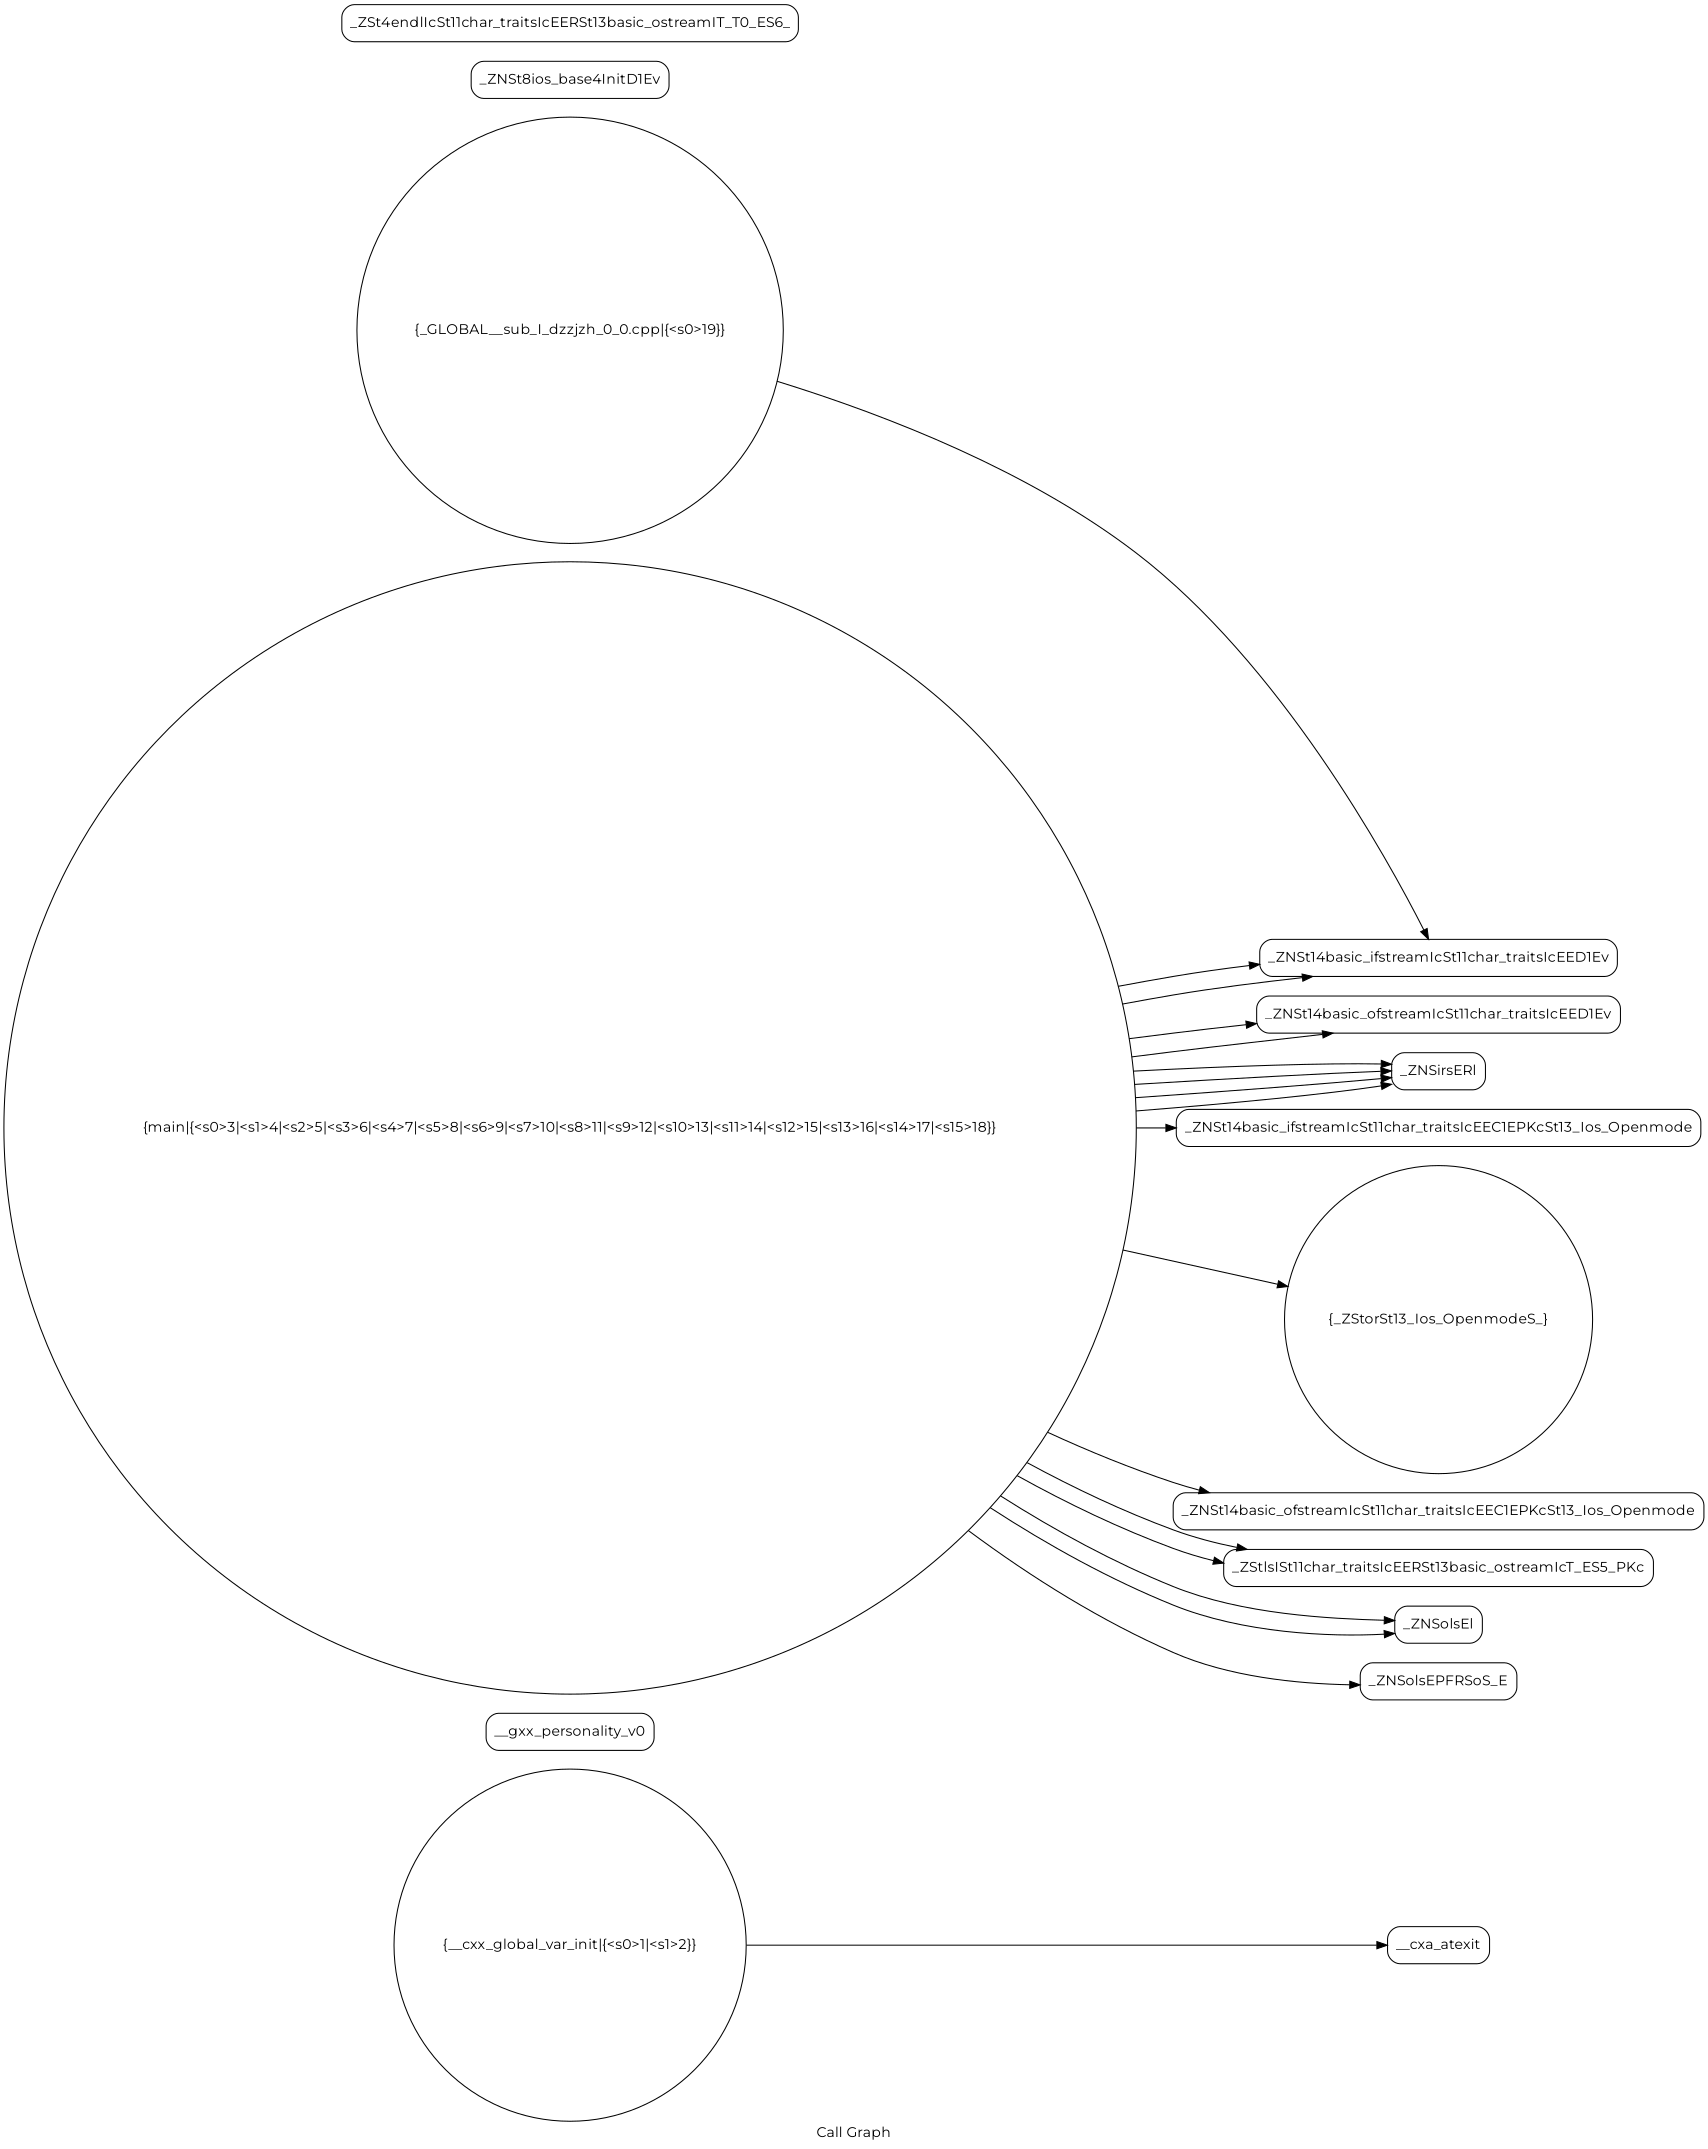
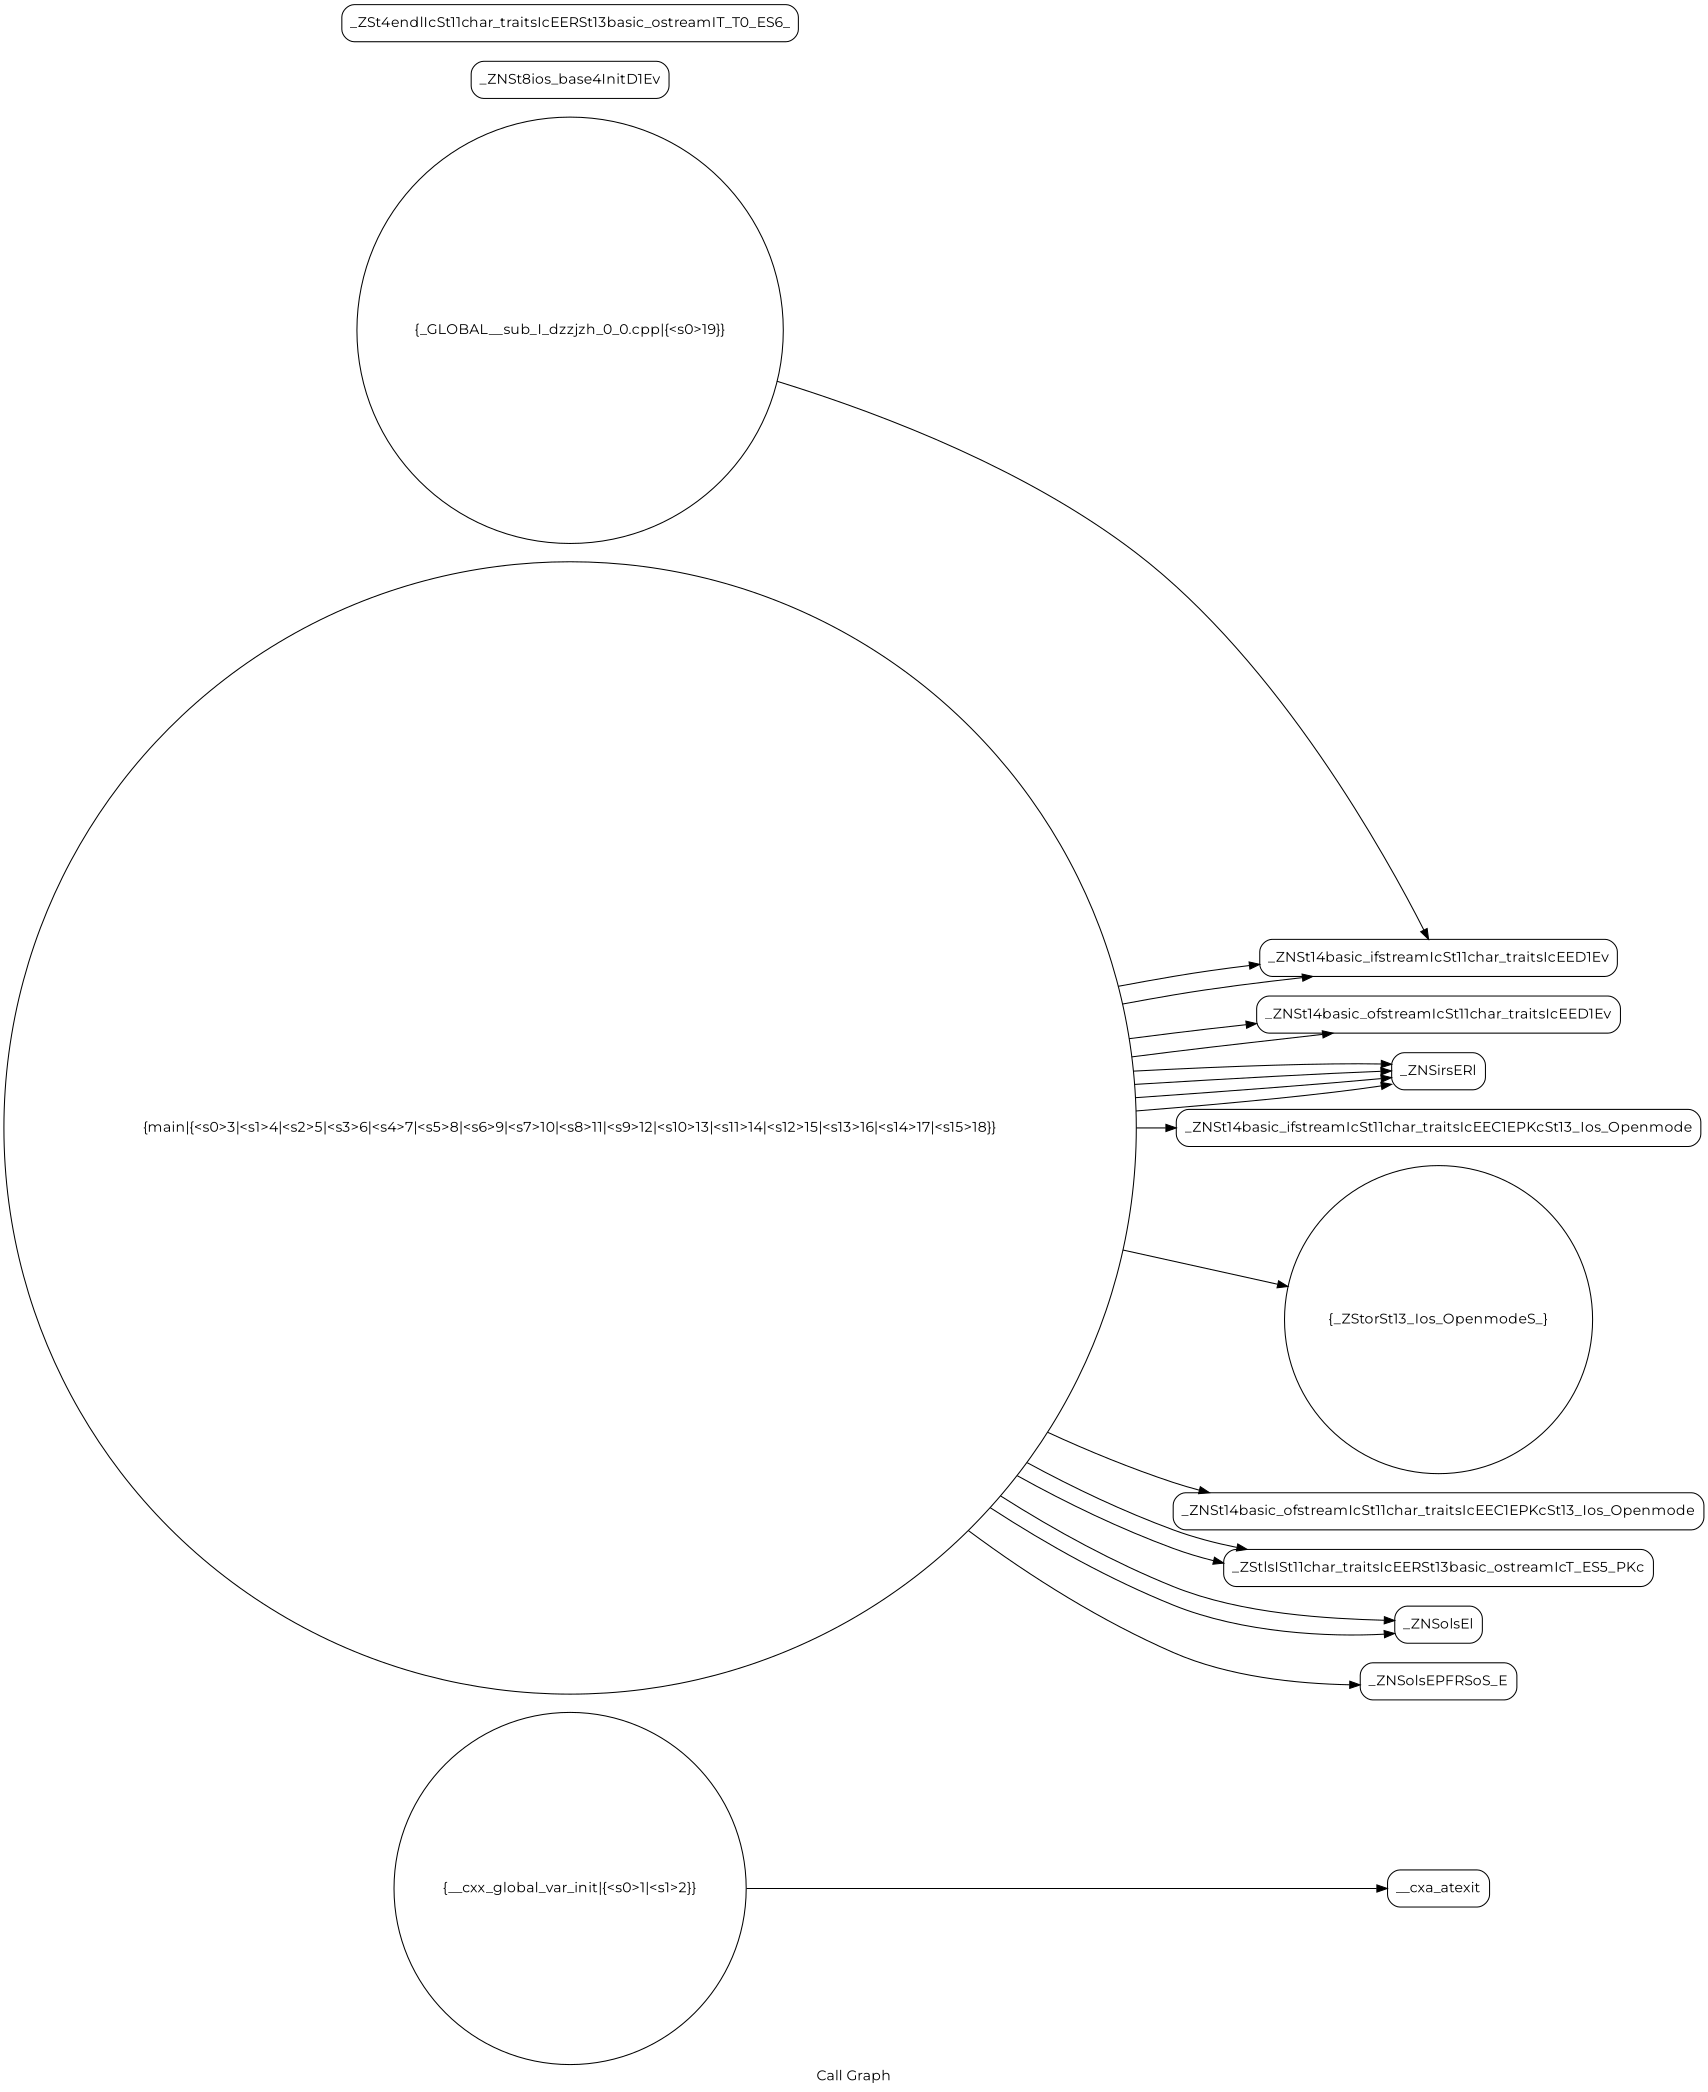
(570, 1732) -> none
